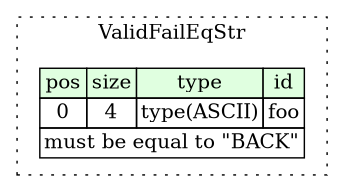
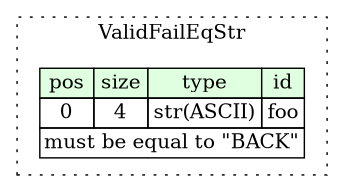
(200, 112) -> (205, 112)
